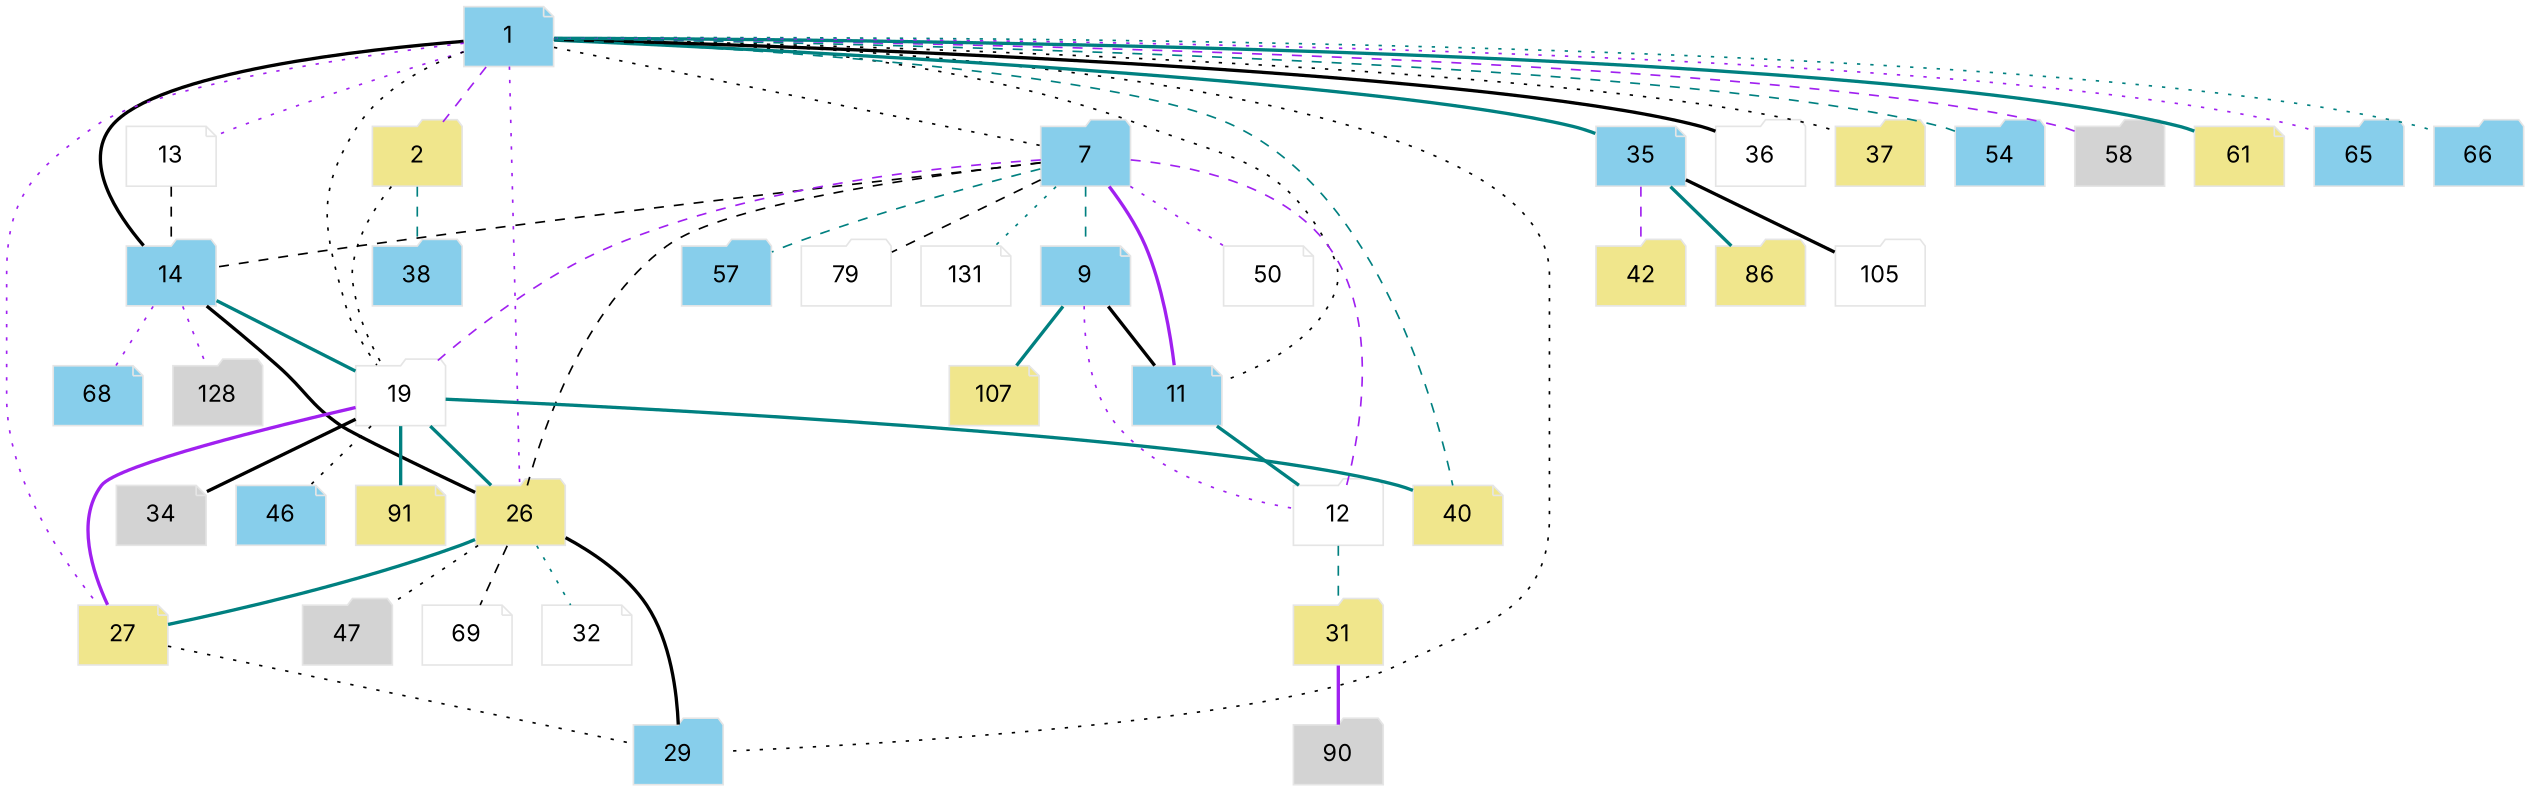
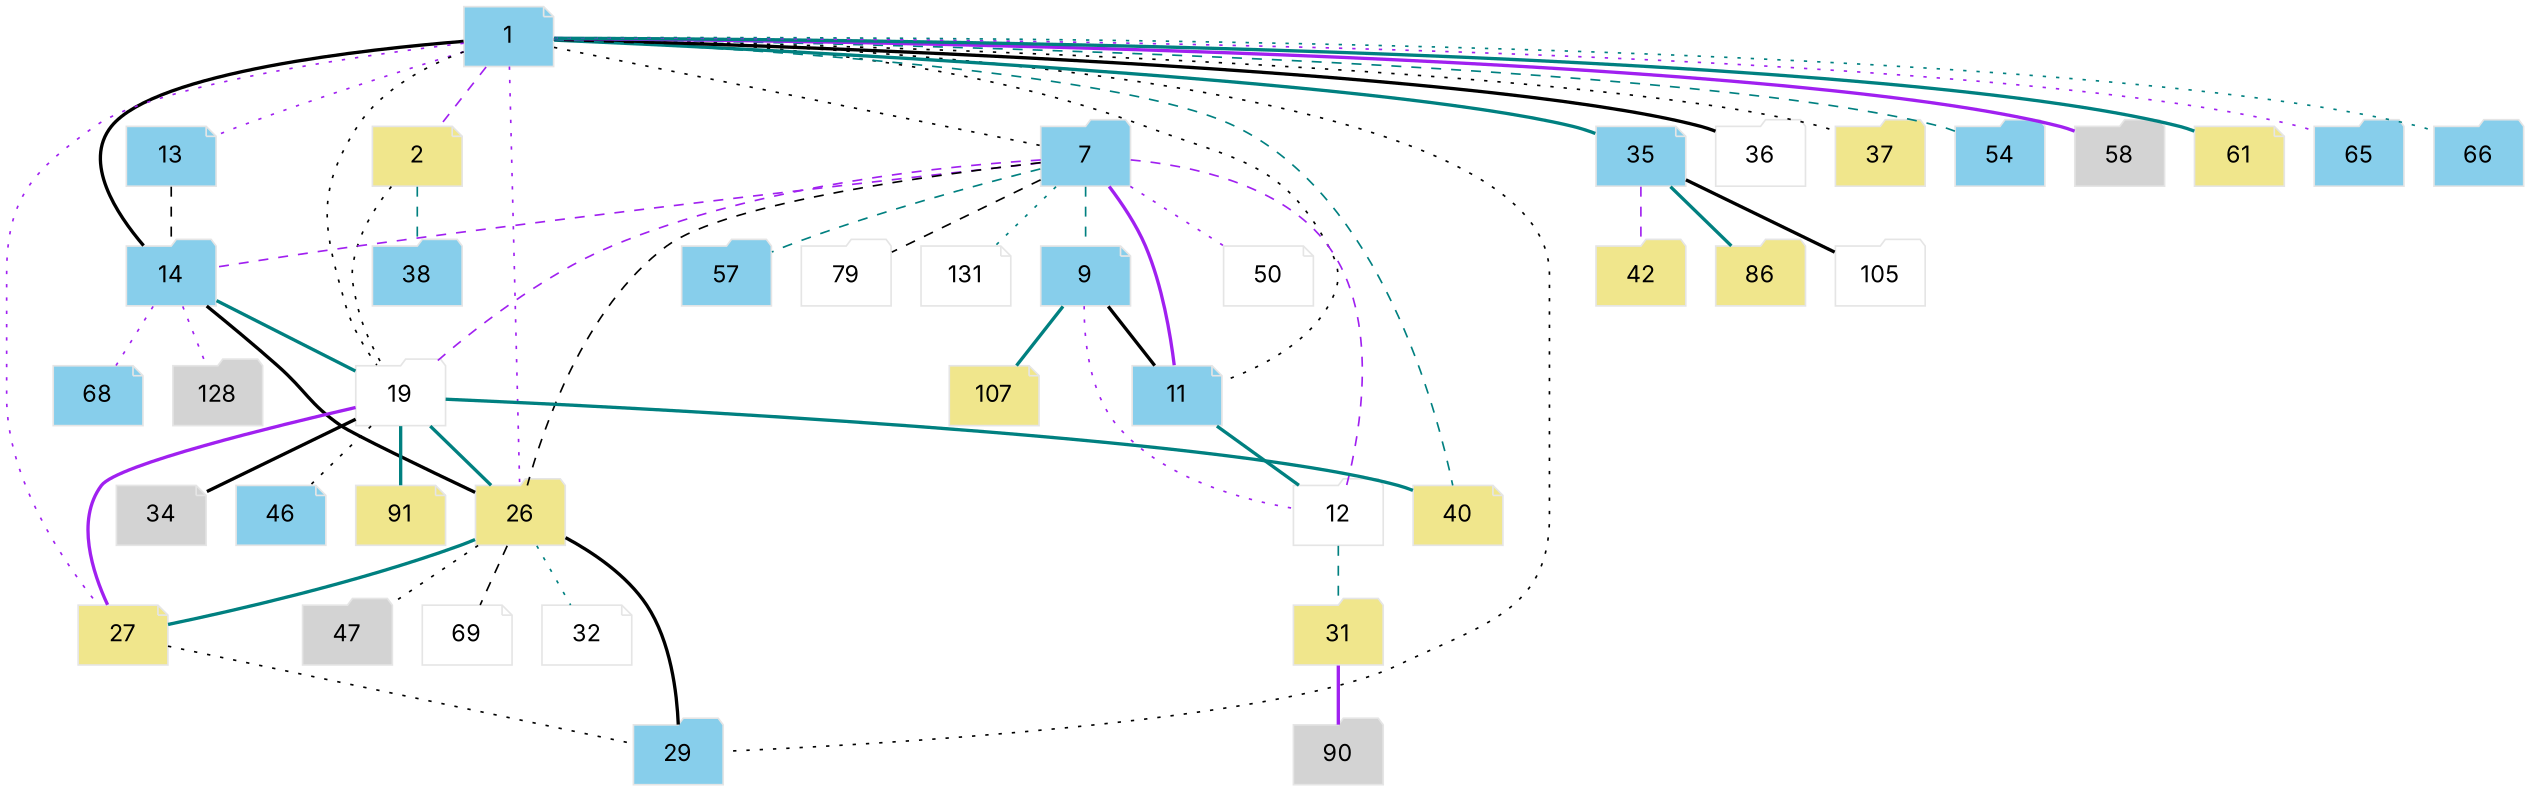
(1317, 57) -> (1317, 57)
(171, 156) -> (171, 156)
(417, 156) -> (417, 156)
(628, 211) -> (628, 211)
